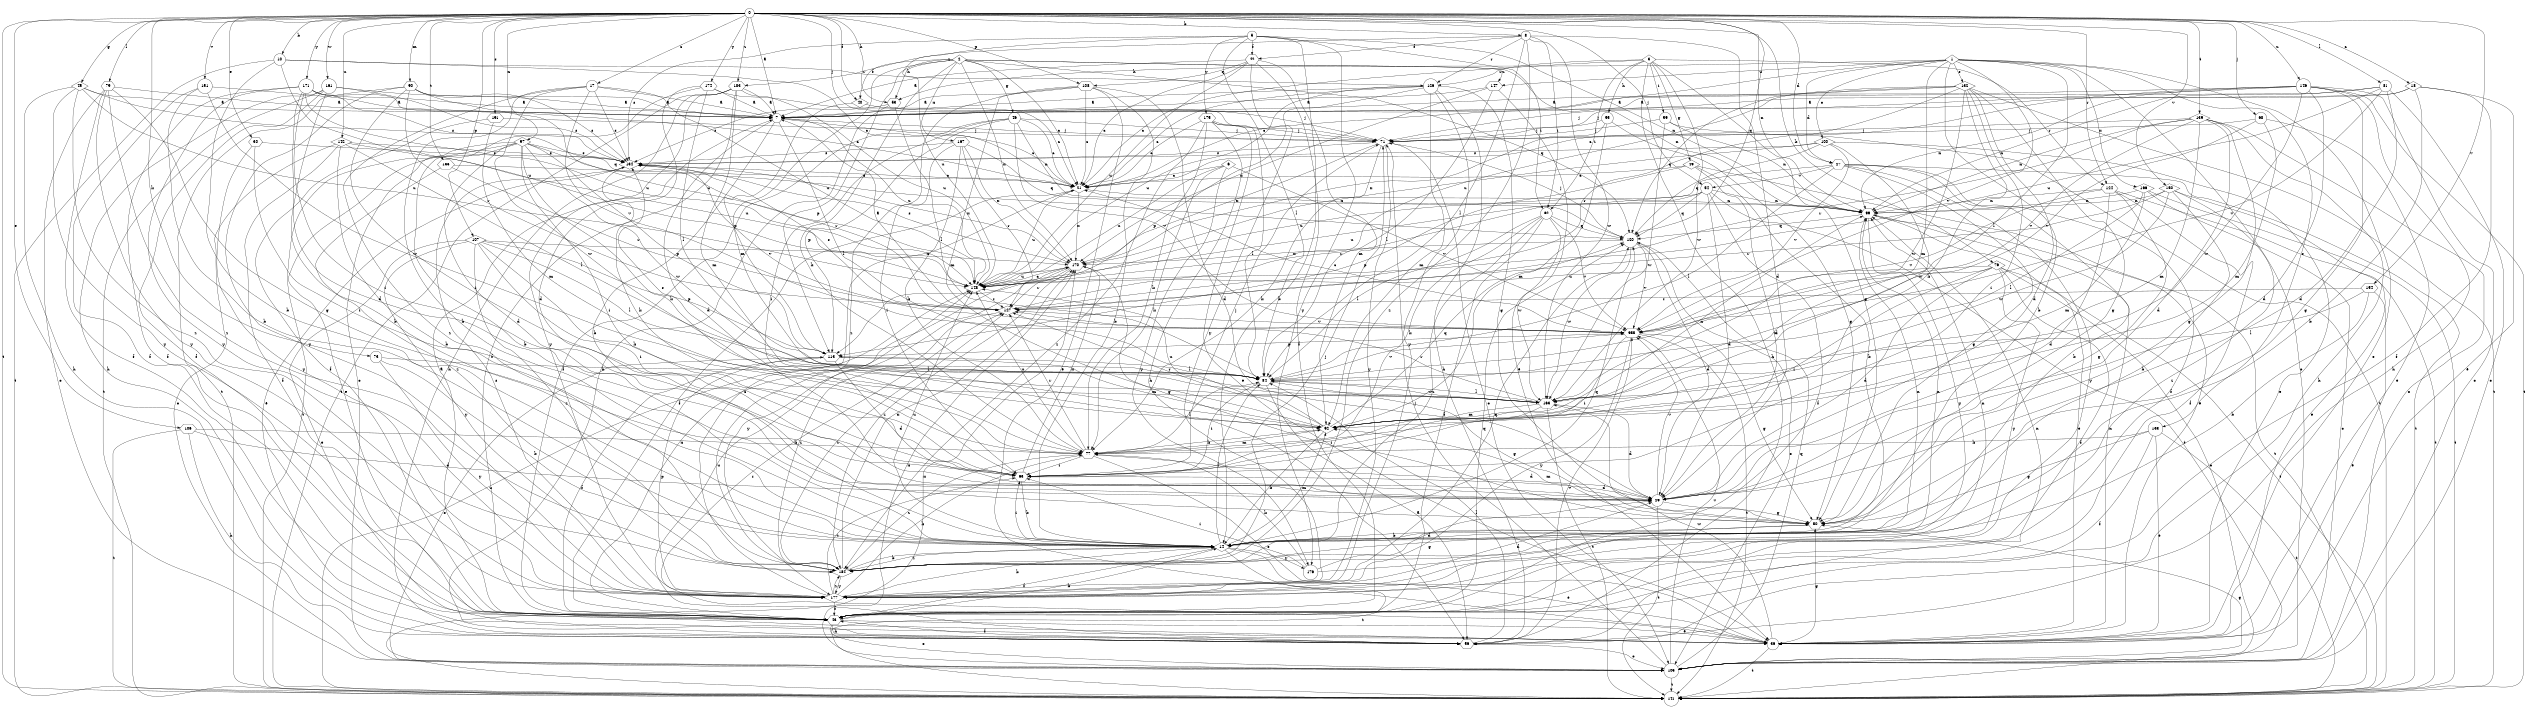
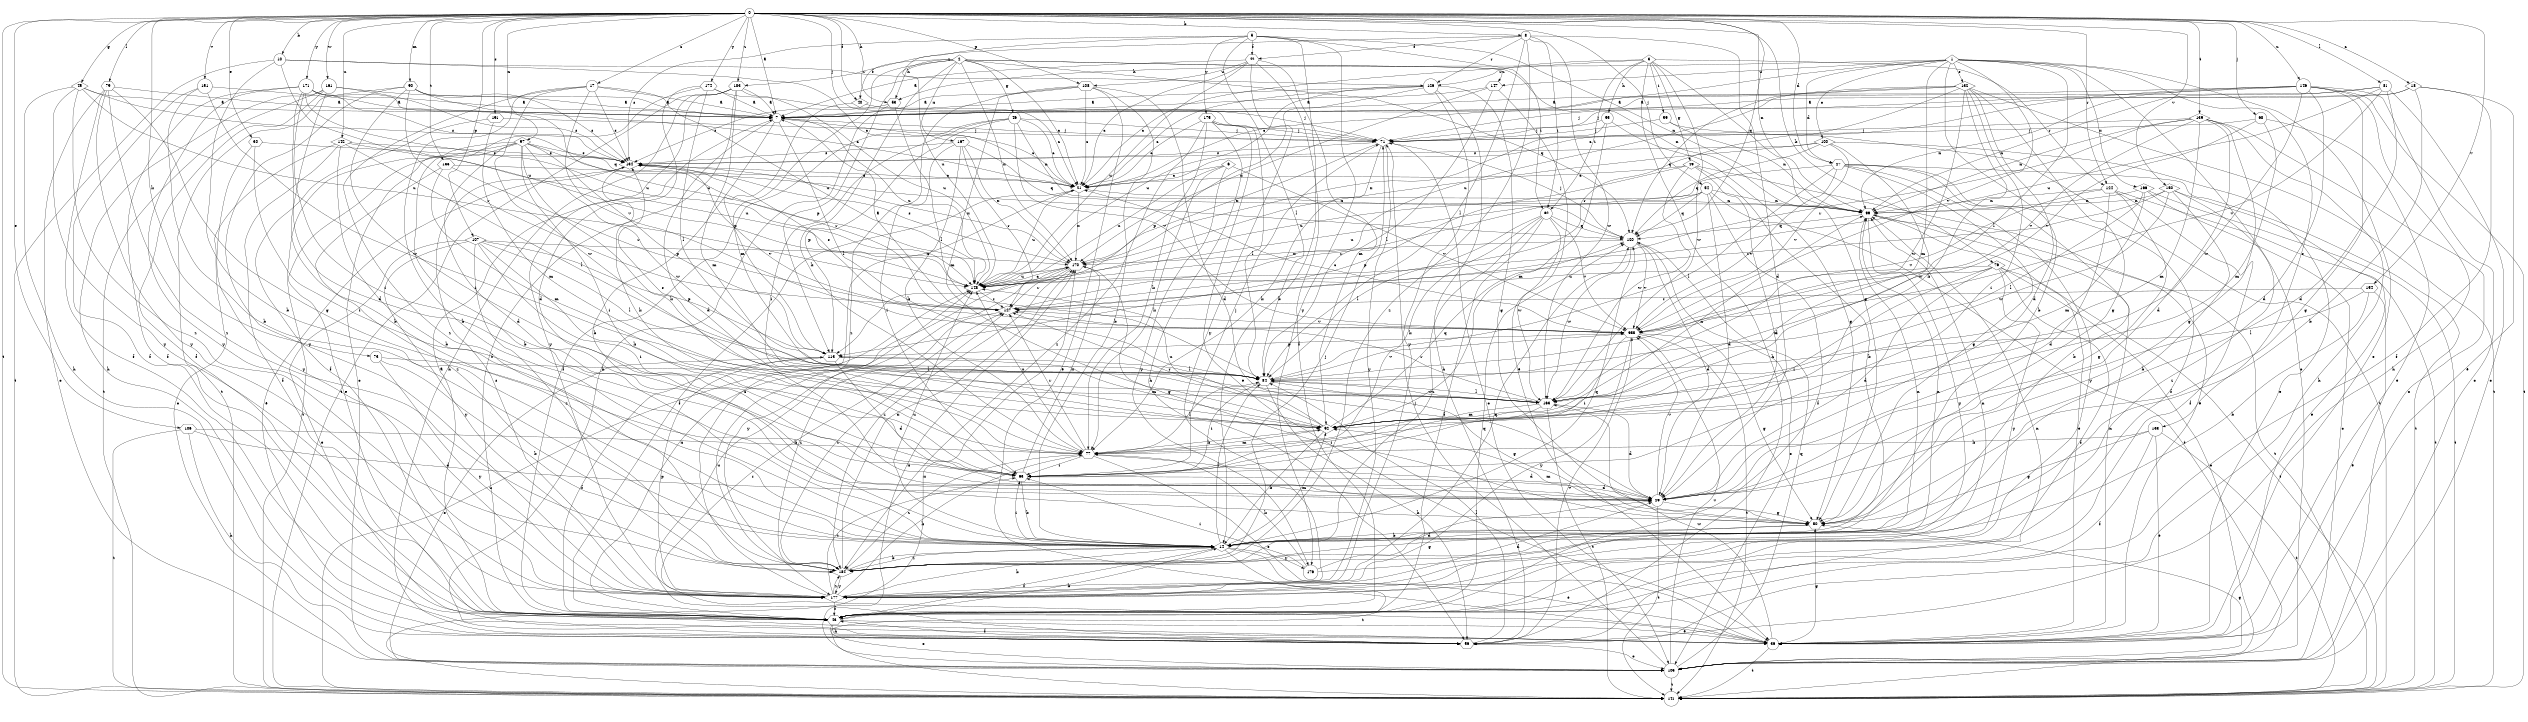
(1223, 72) -> (1223, 72)
(1774, 179) -> (1740, 261)
(1417, 263) -> (757, 374)
(1640, 274) -> (1649, 278)
(1418, 513) -> (1418, 513)
